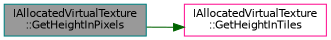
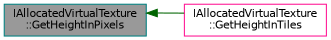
(160, 27) -> (171, 13)
